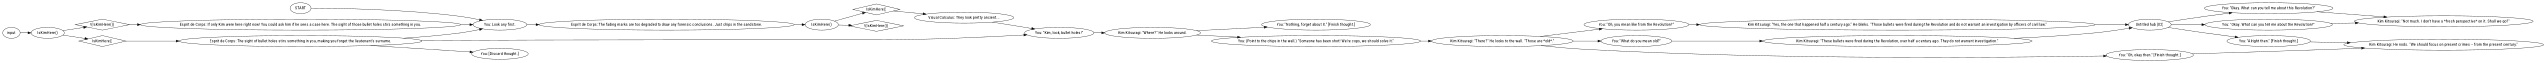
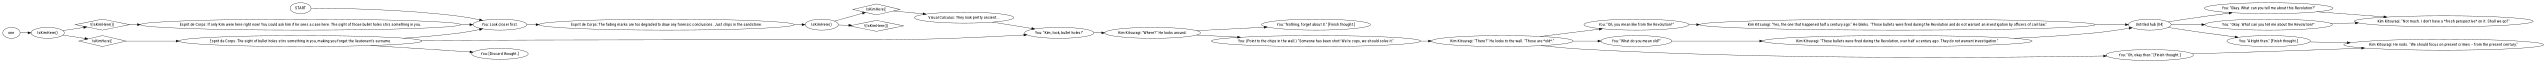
(500, 25) -> (500, 25)
(2150, 25) -> (2150, 25)
(11, 33) -> (11, 33)
